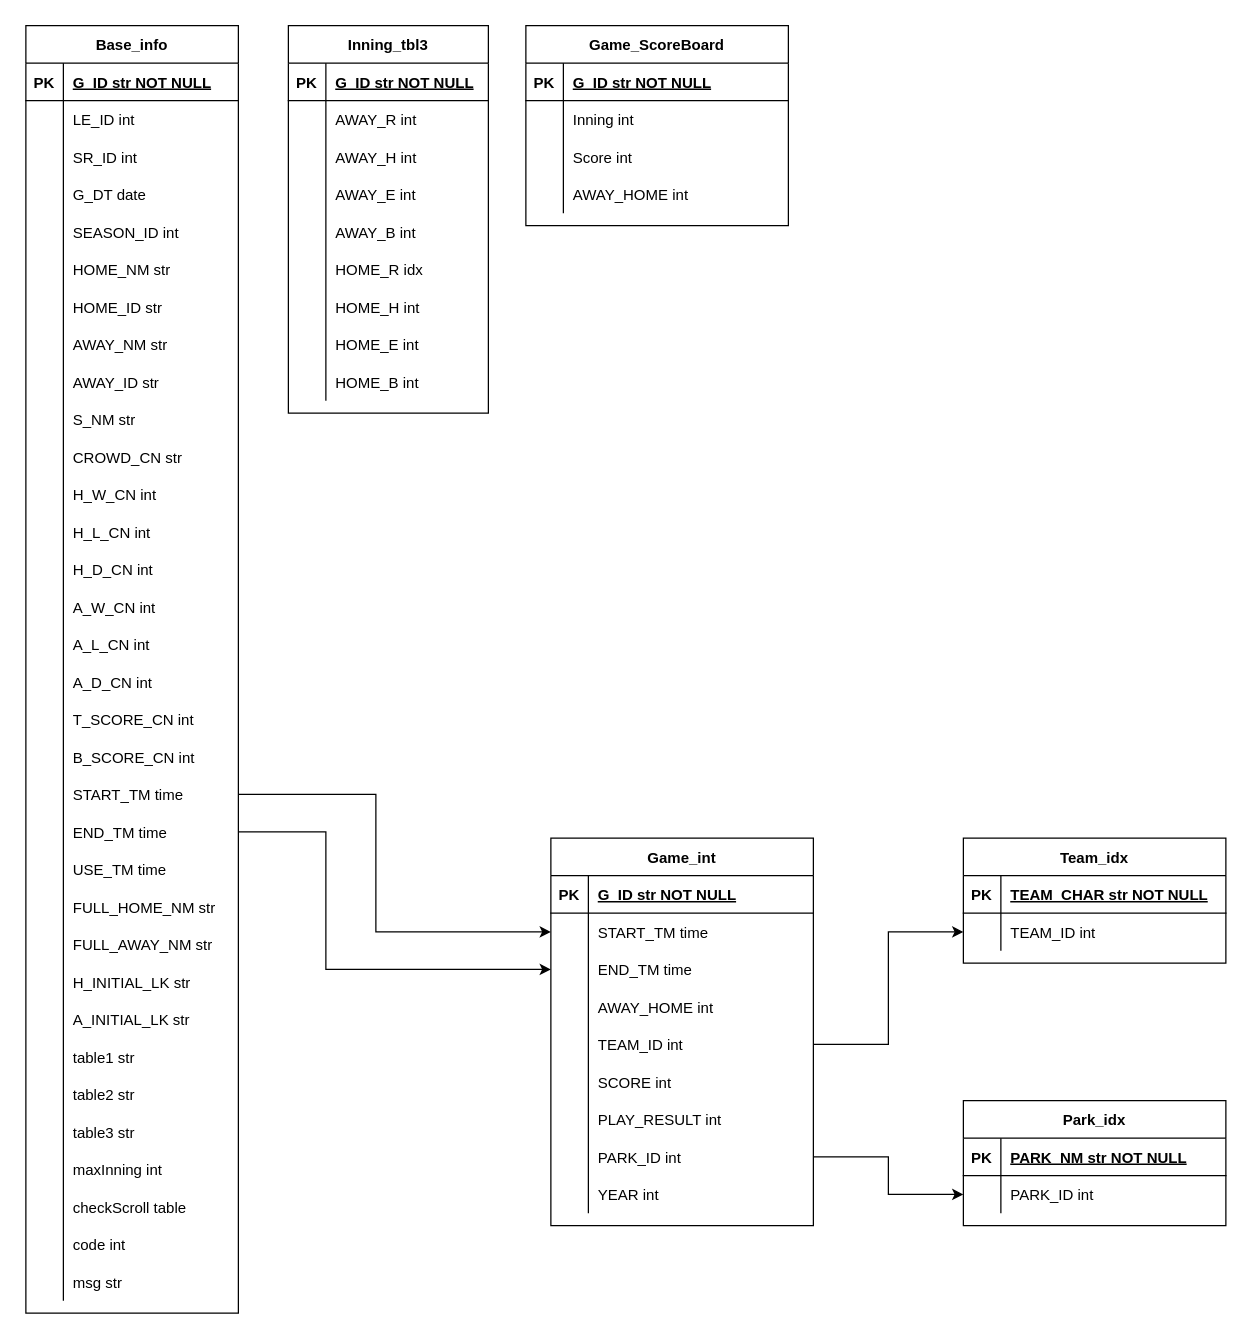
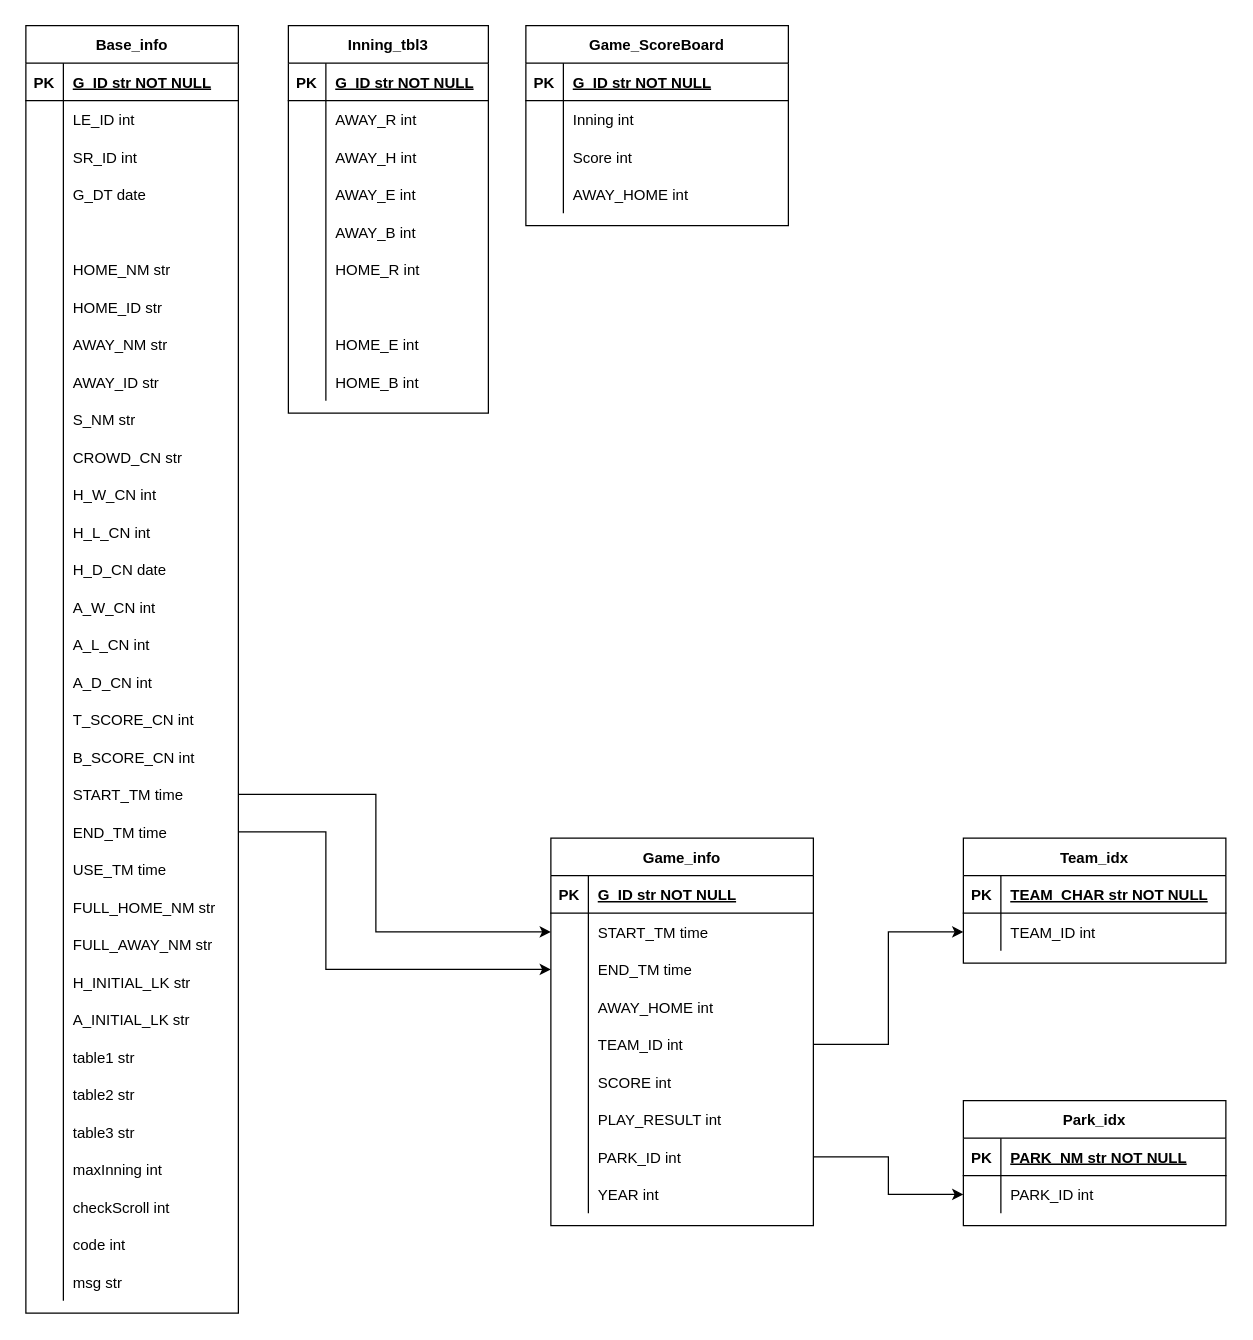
(151, 232) -> none
(373, 270) -> (373, 270)
(407, 307) -> none
(111, 570) -> (117, 570)
(681, 858) -> (681, 858)
(136, 1208) -> (128, 1208)
